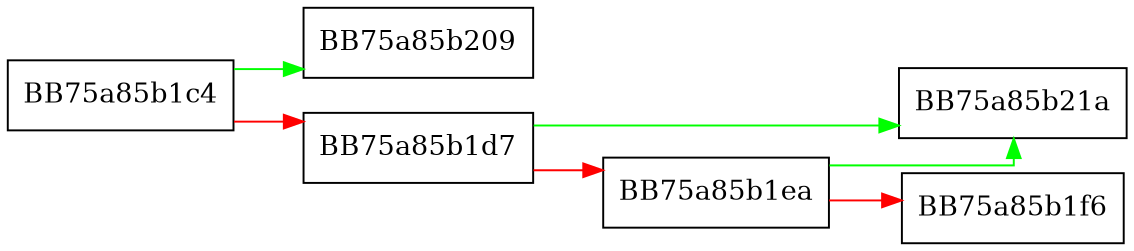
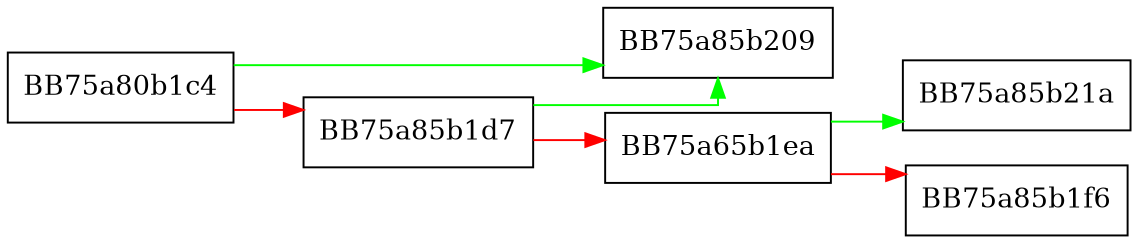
(121, 95) -> (121, 88)
(707, 126) -> (629, 105)
(716, 193) -> (718, 148)
